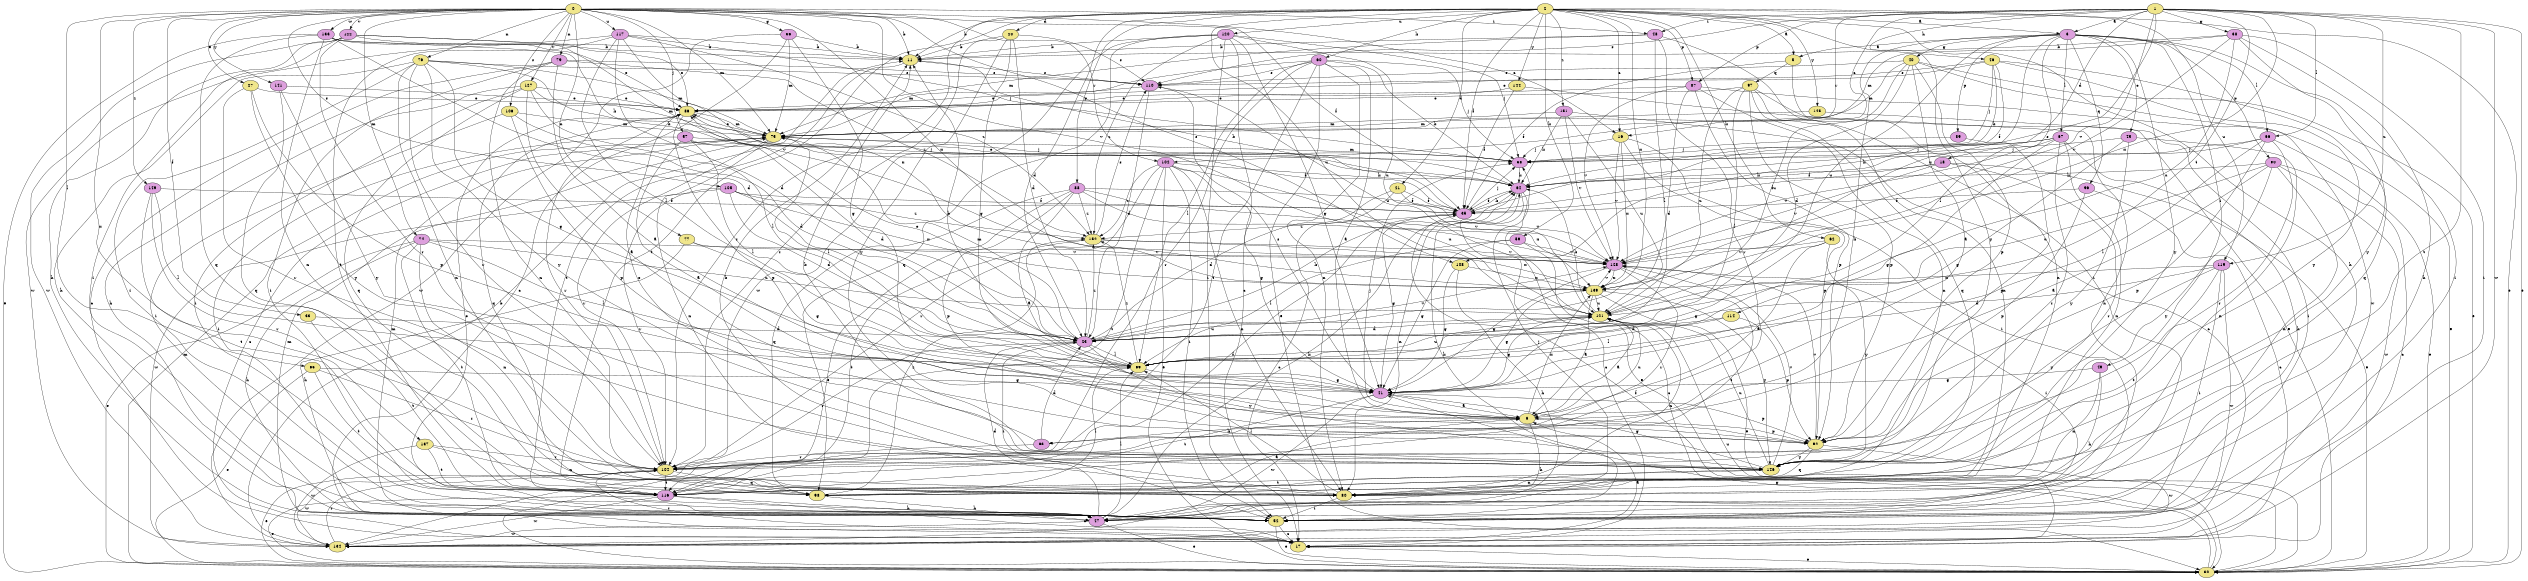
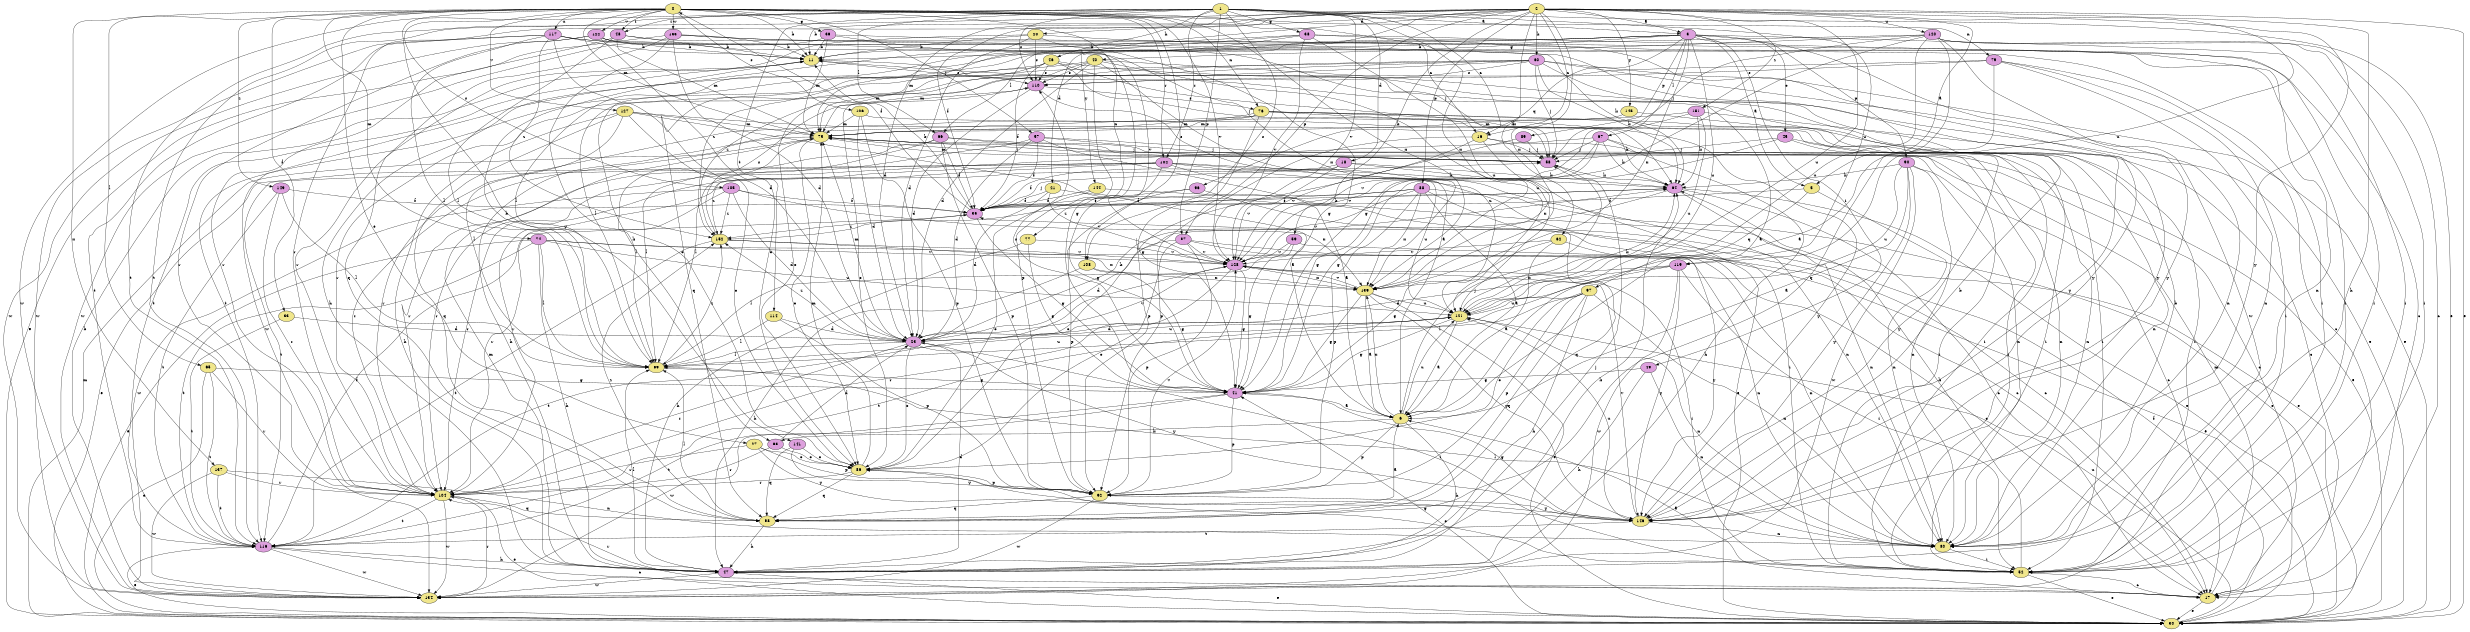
(1051, 24) -> (831, 93)
(784, 71) -> (1142, 96)
(267, 503) -> none
